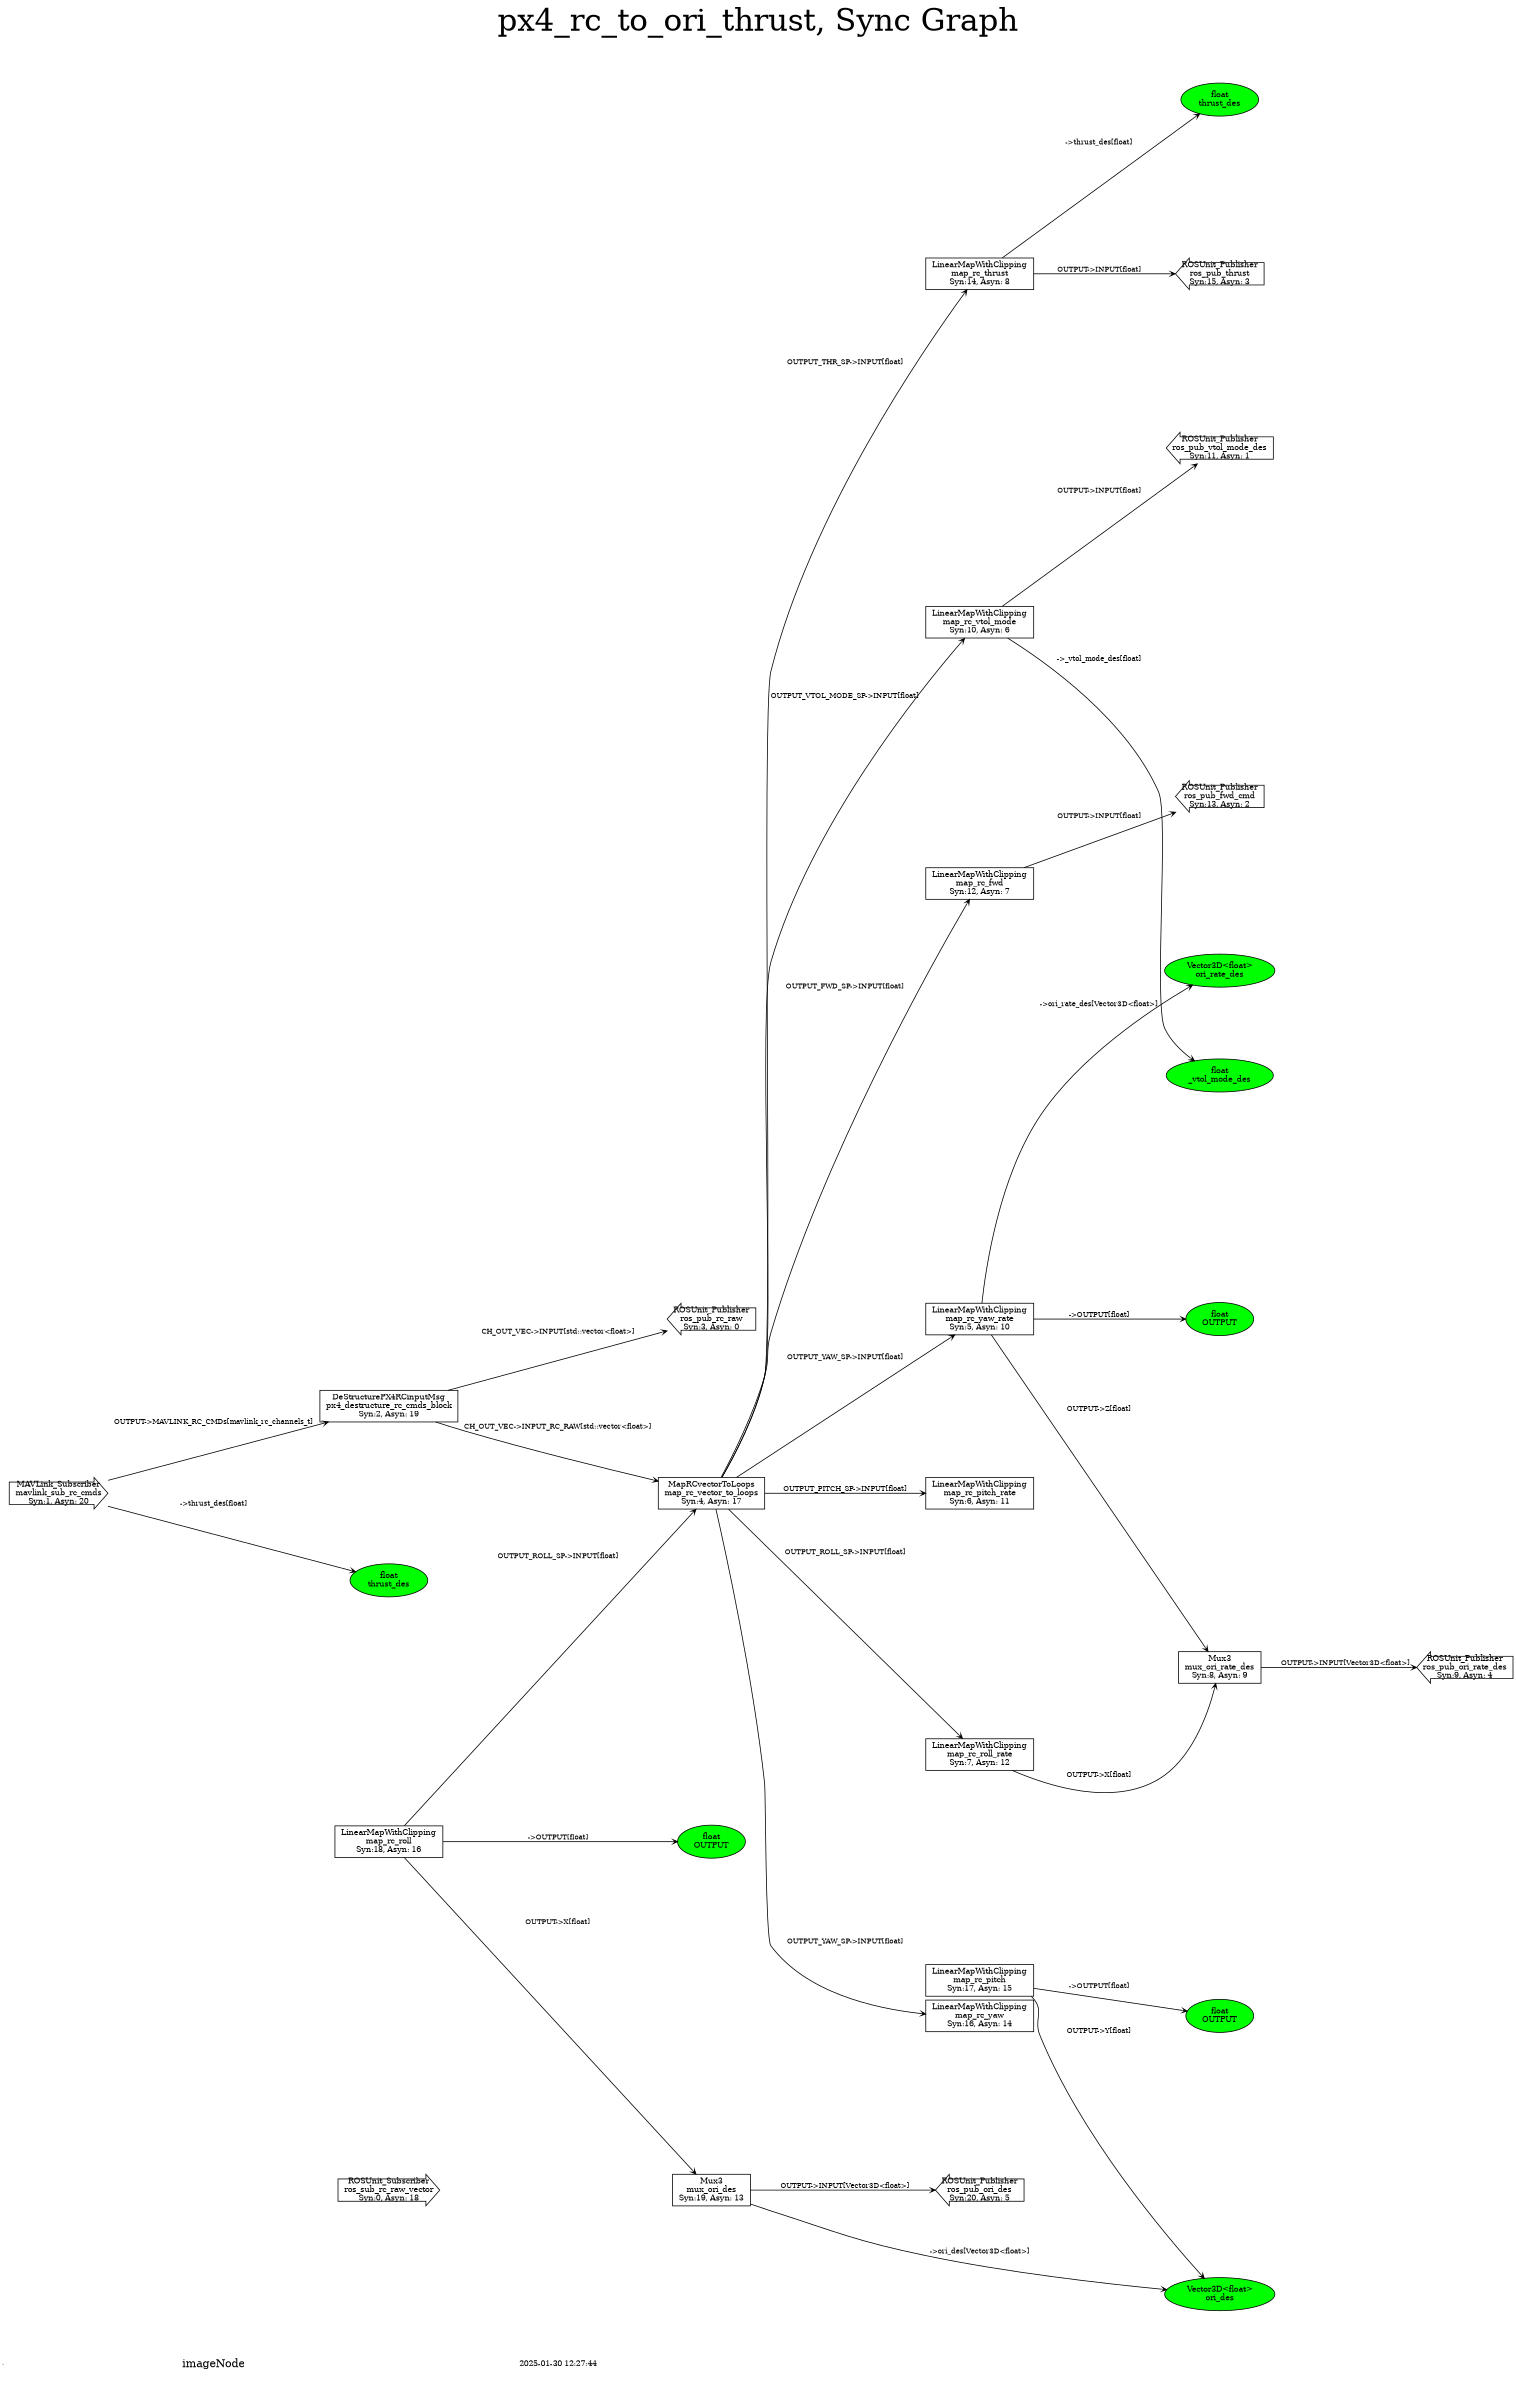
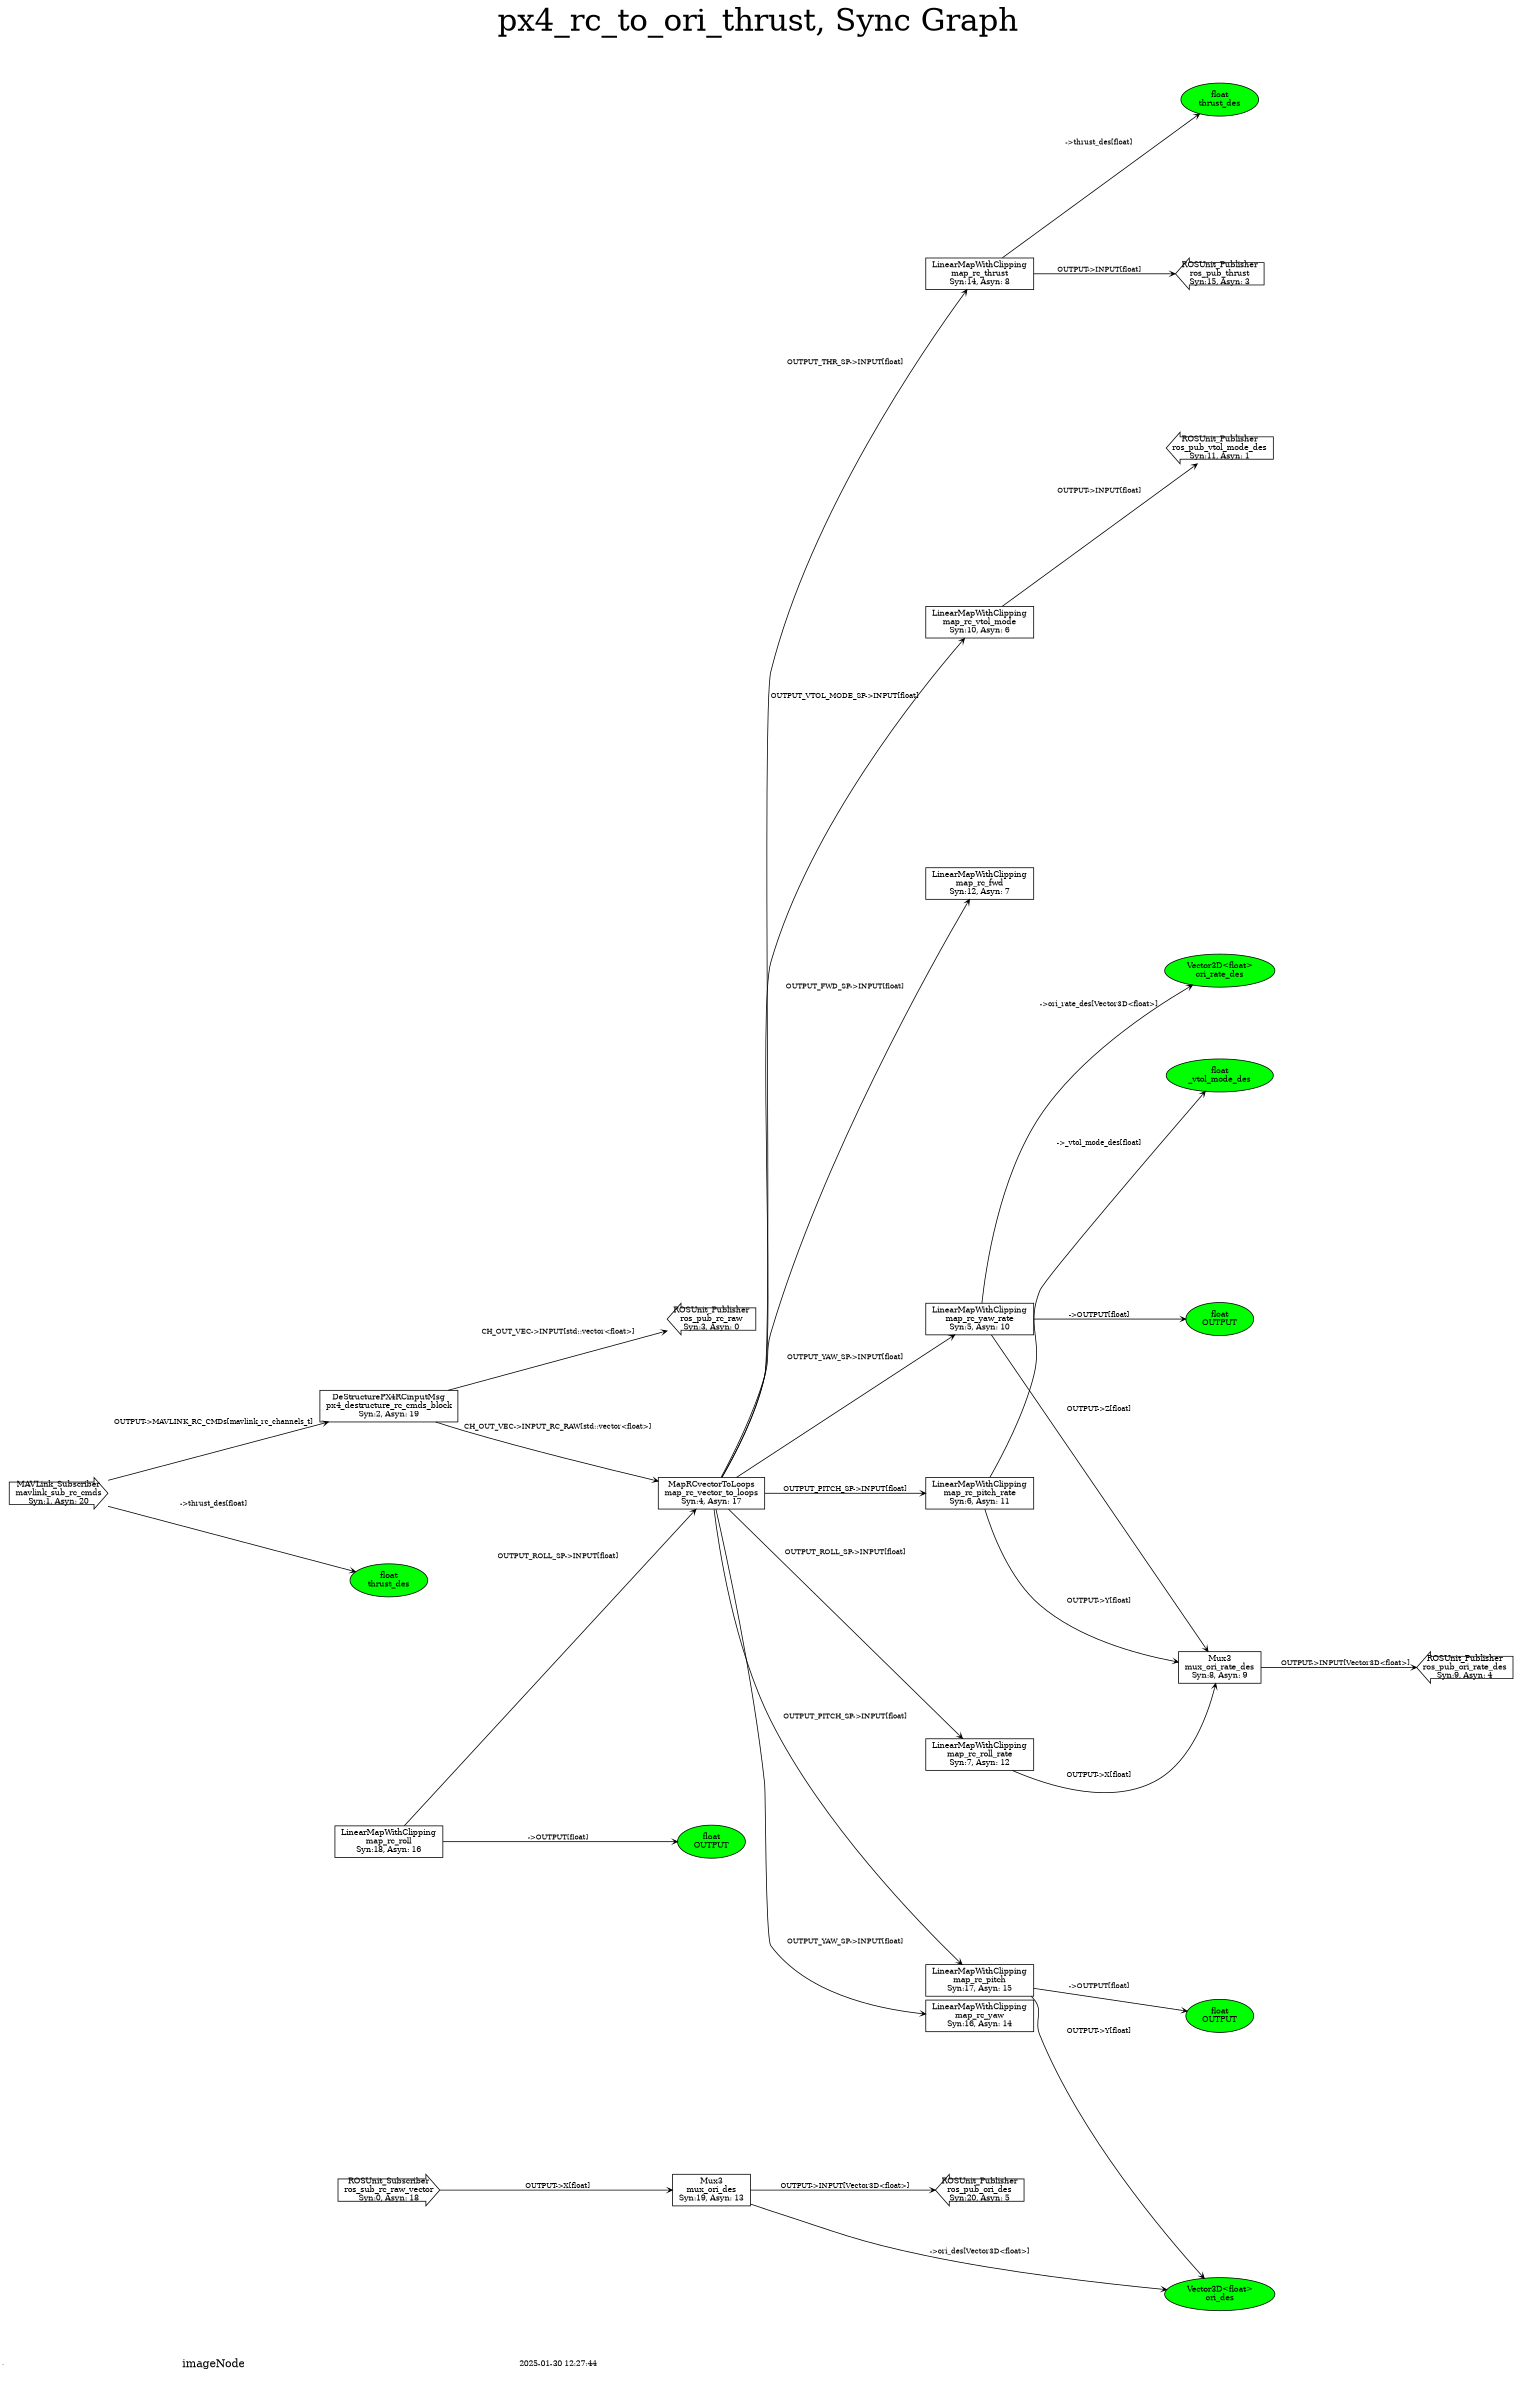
(1220, 796) -> none
(1161, 808) -> (1057, 1268)
none -> (1054, 1616)
none -> (792, 1759)
(548, 2014) -> (554, 2190)
